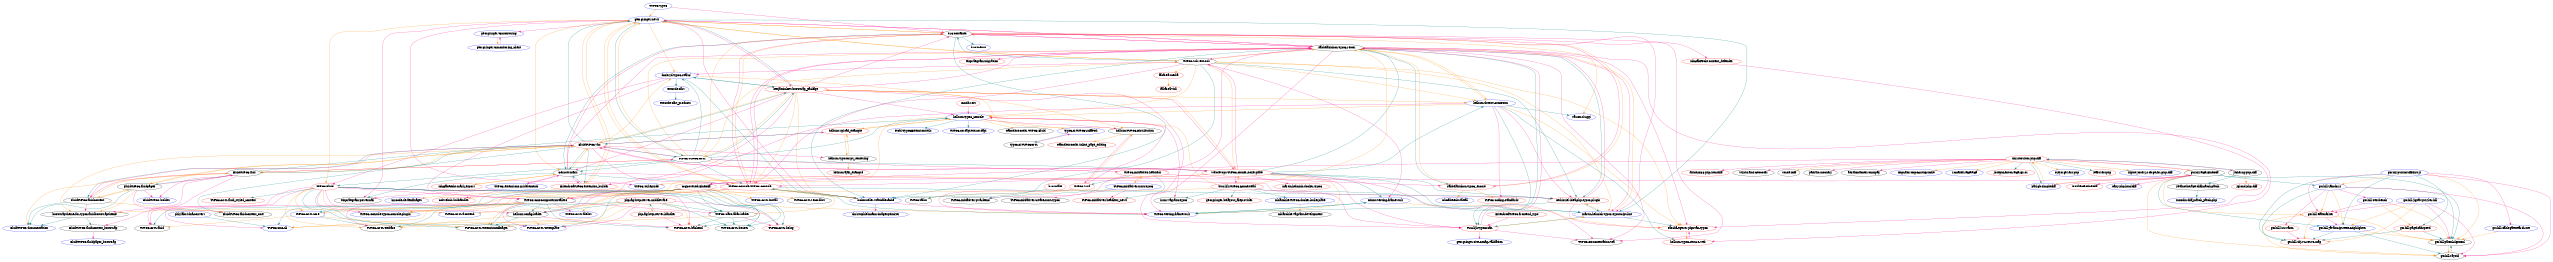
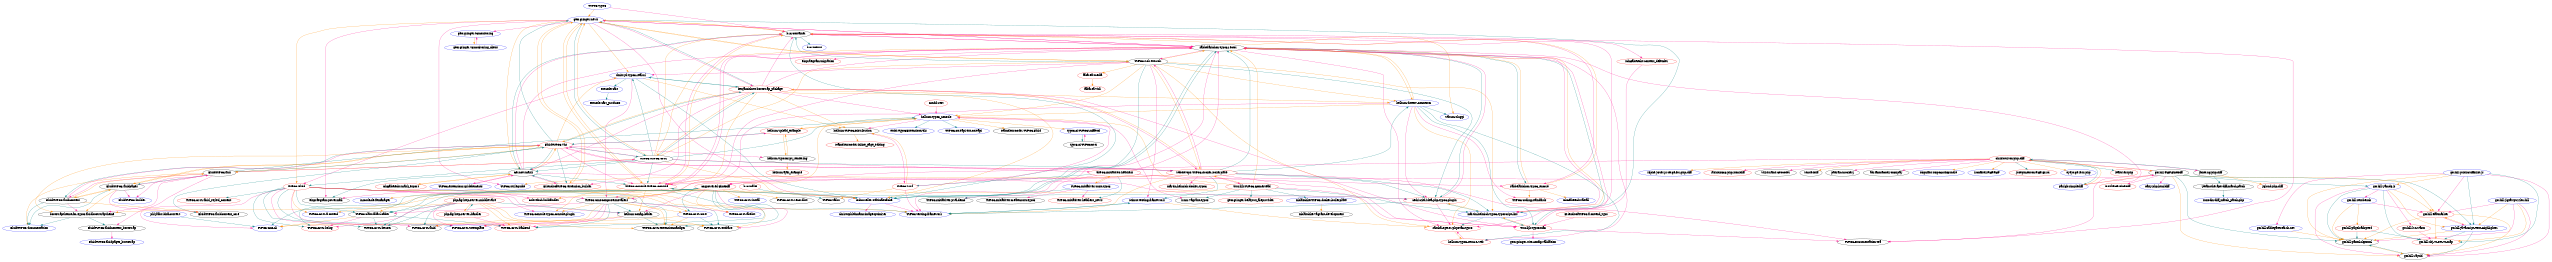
none -> (1046, 185)
(611, 200) -> none
(2447, 201) -> none
none -> (2456, 222)
